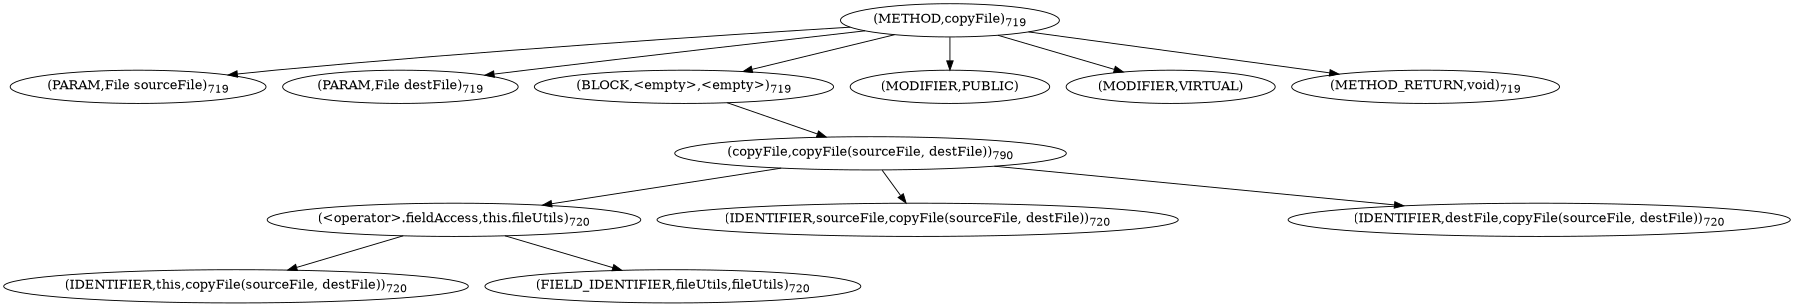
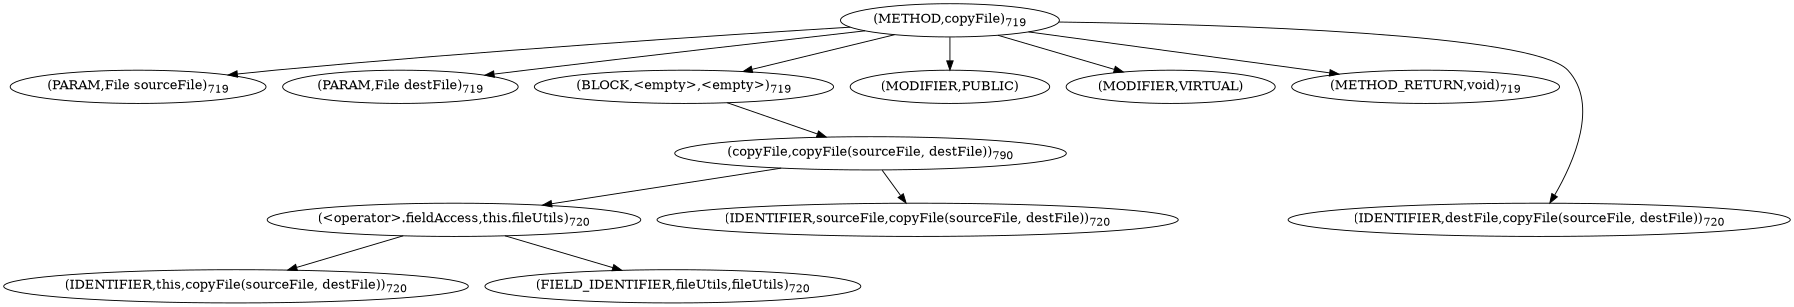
(1194, 186) -> (1382, 35)
